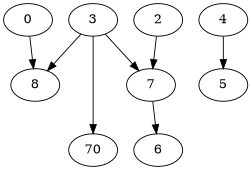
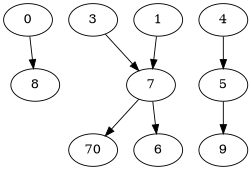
(158, 20) -> (158, 20)
(67, 49) -> none
(93, 80) -> (125, 114)
none -> (223, 150)
